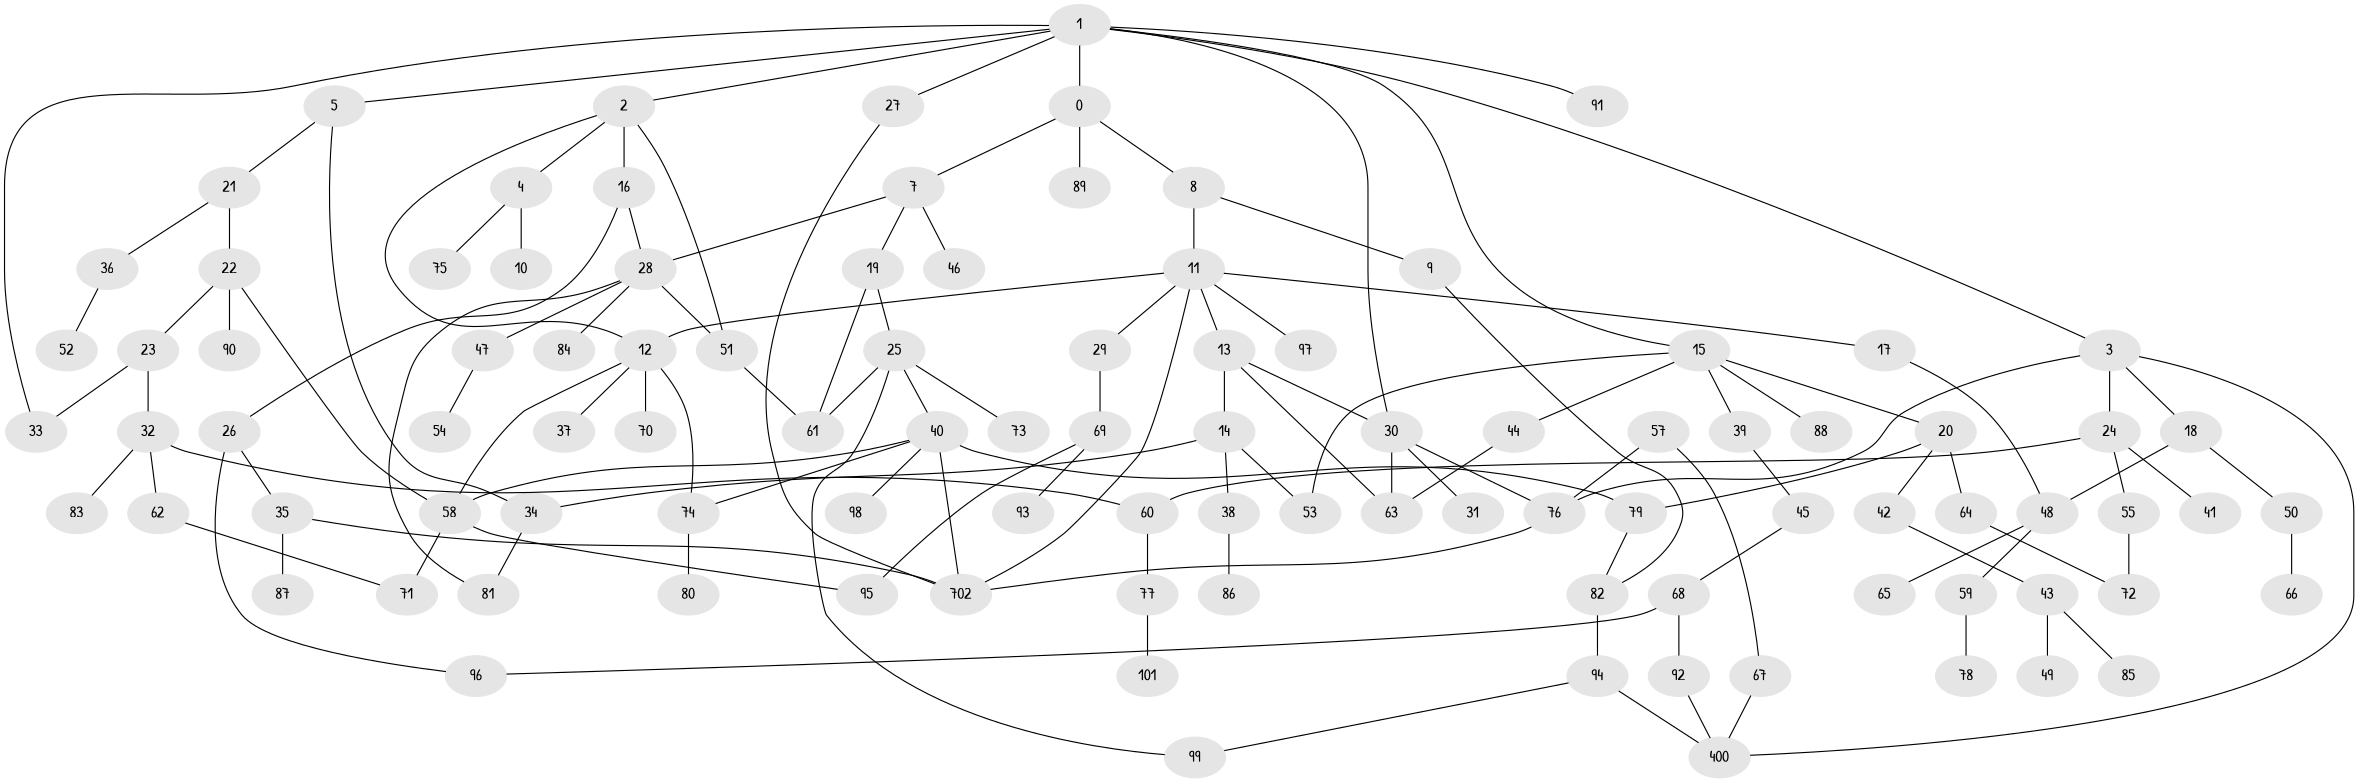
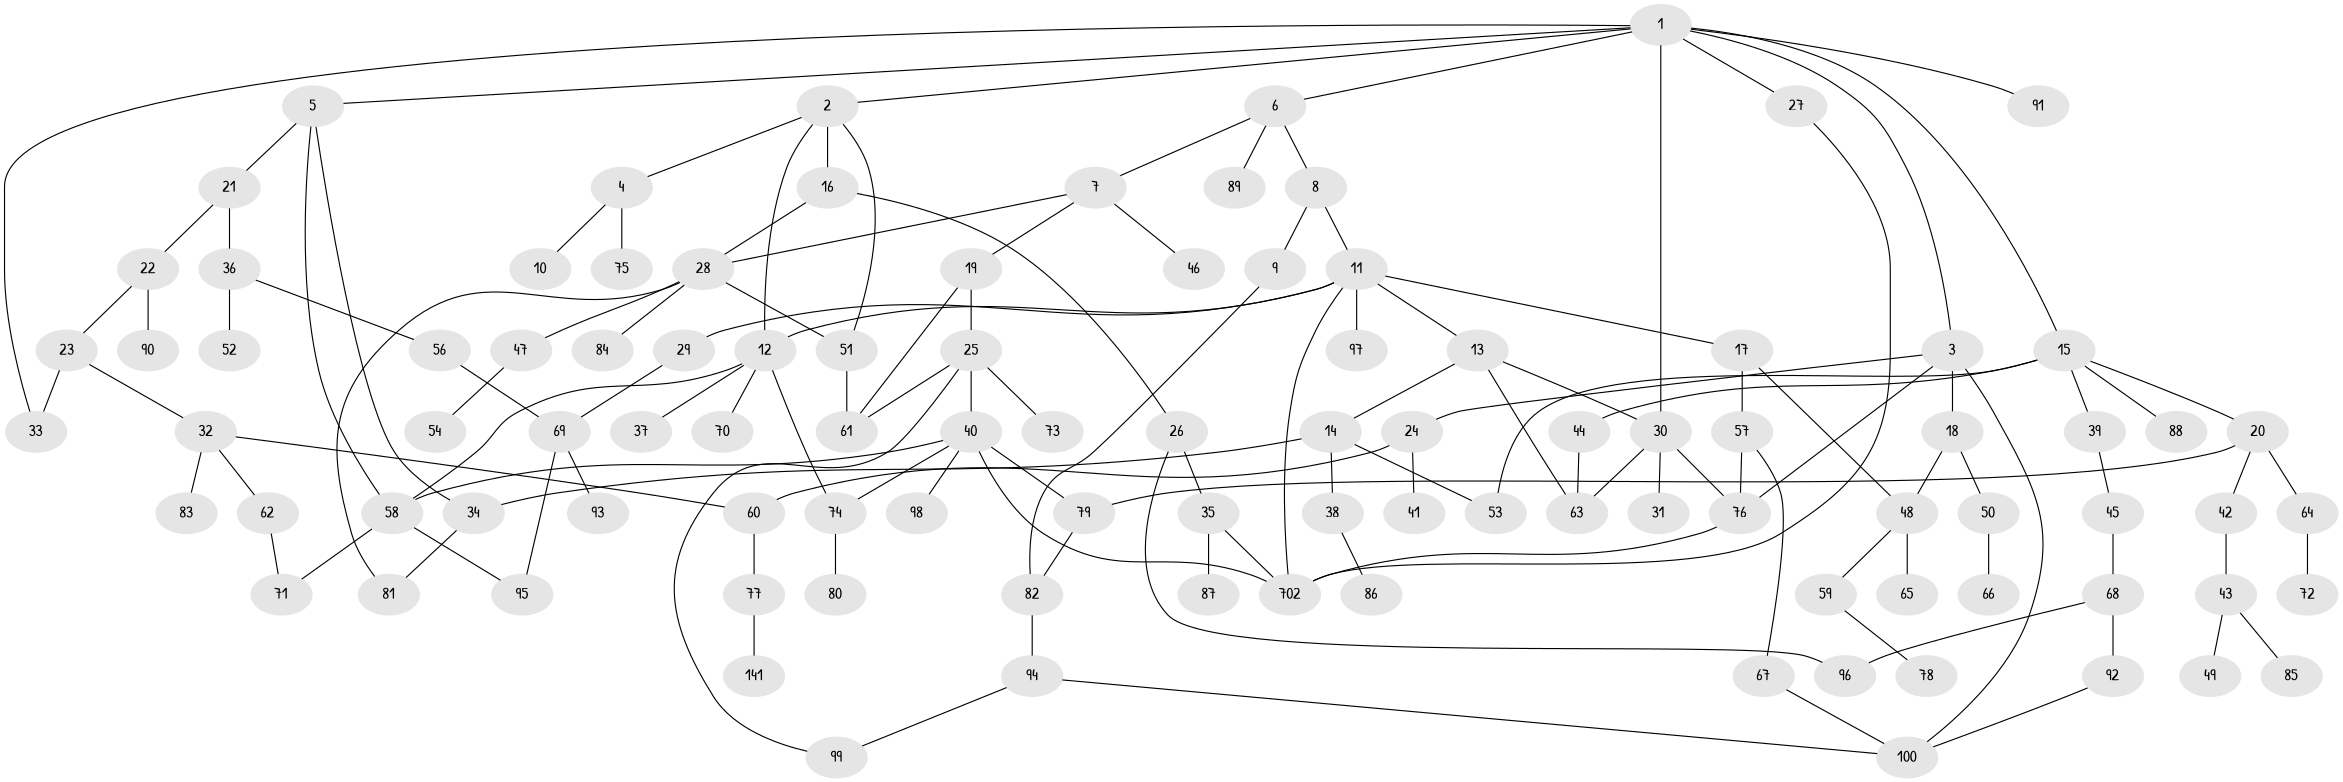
(1080, 106) -> (1275, 106)
none -> (440, 350)
none -> (1742, 396)
(324, 404) -> (310, 318)
(2129, 513) -> none
(1148, 676) -> (754, 676)
(1720, 757) -> (1907, 757)
